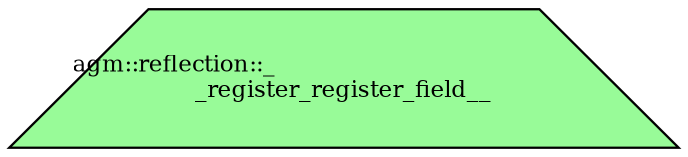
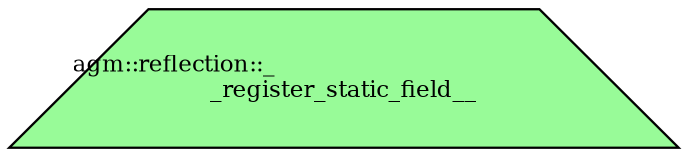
(344, 78) -> (344, 78)
